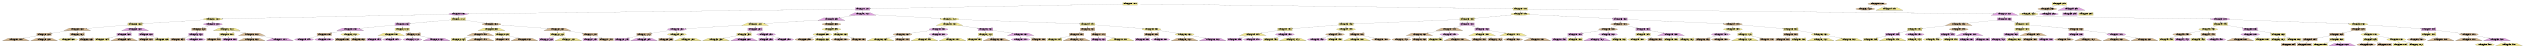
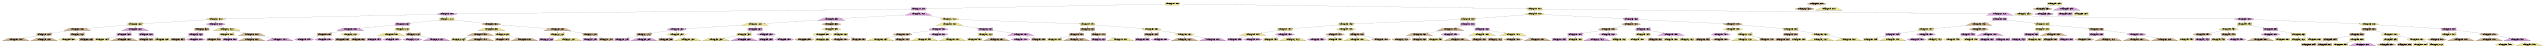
none -> (1917, 40)
